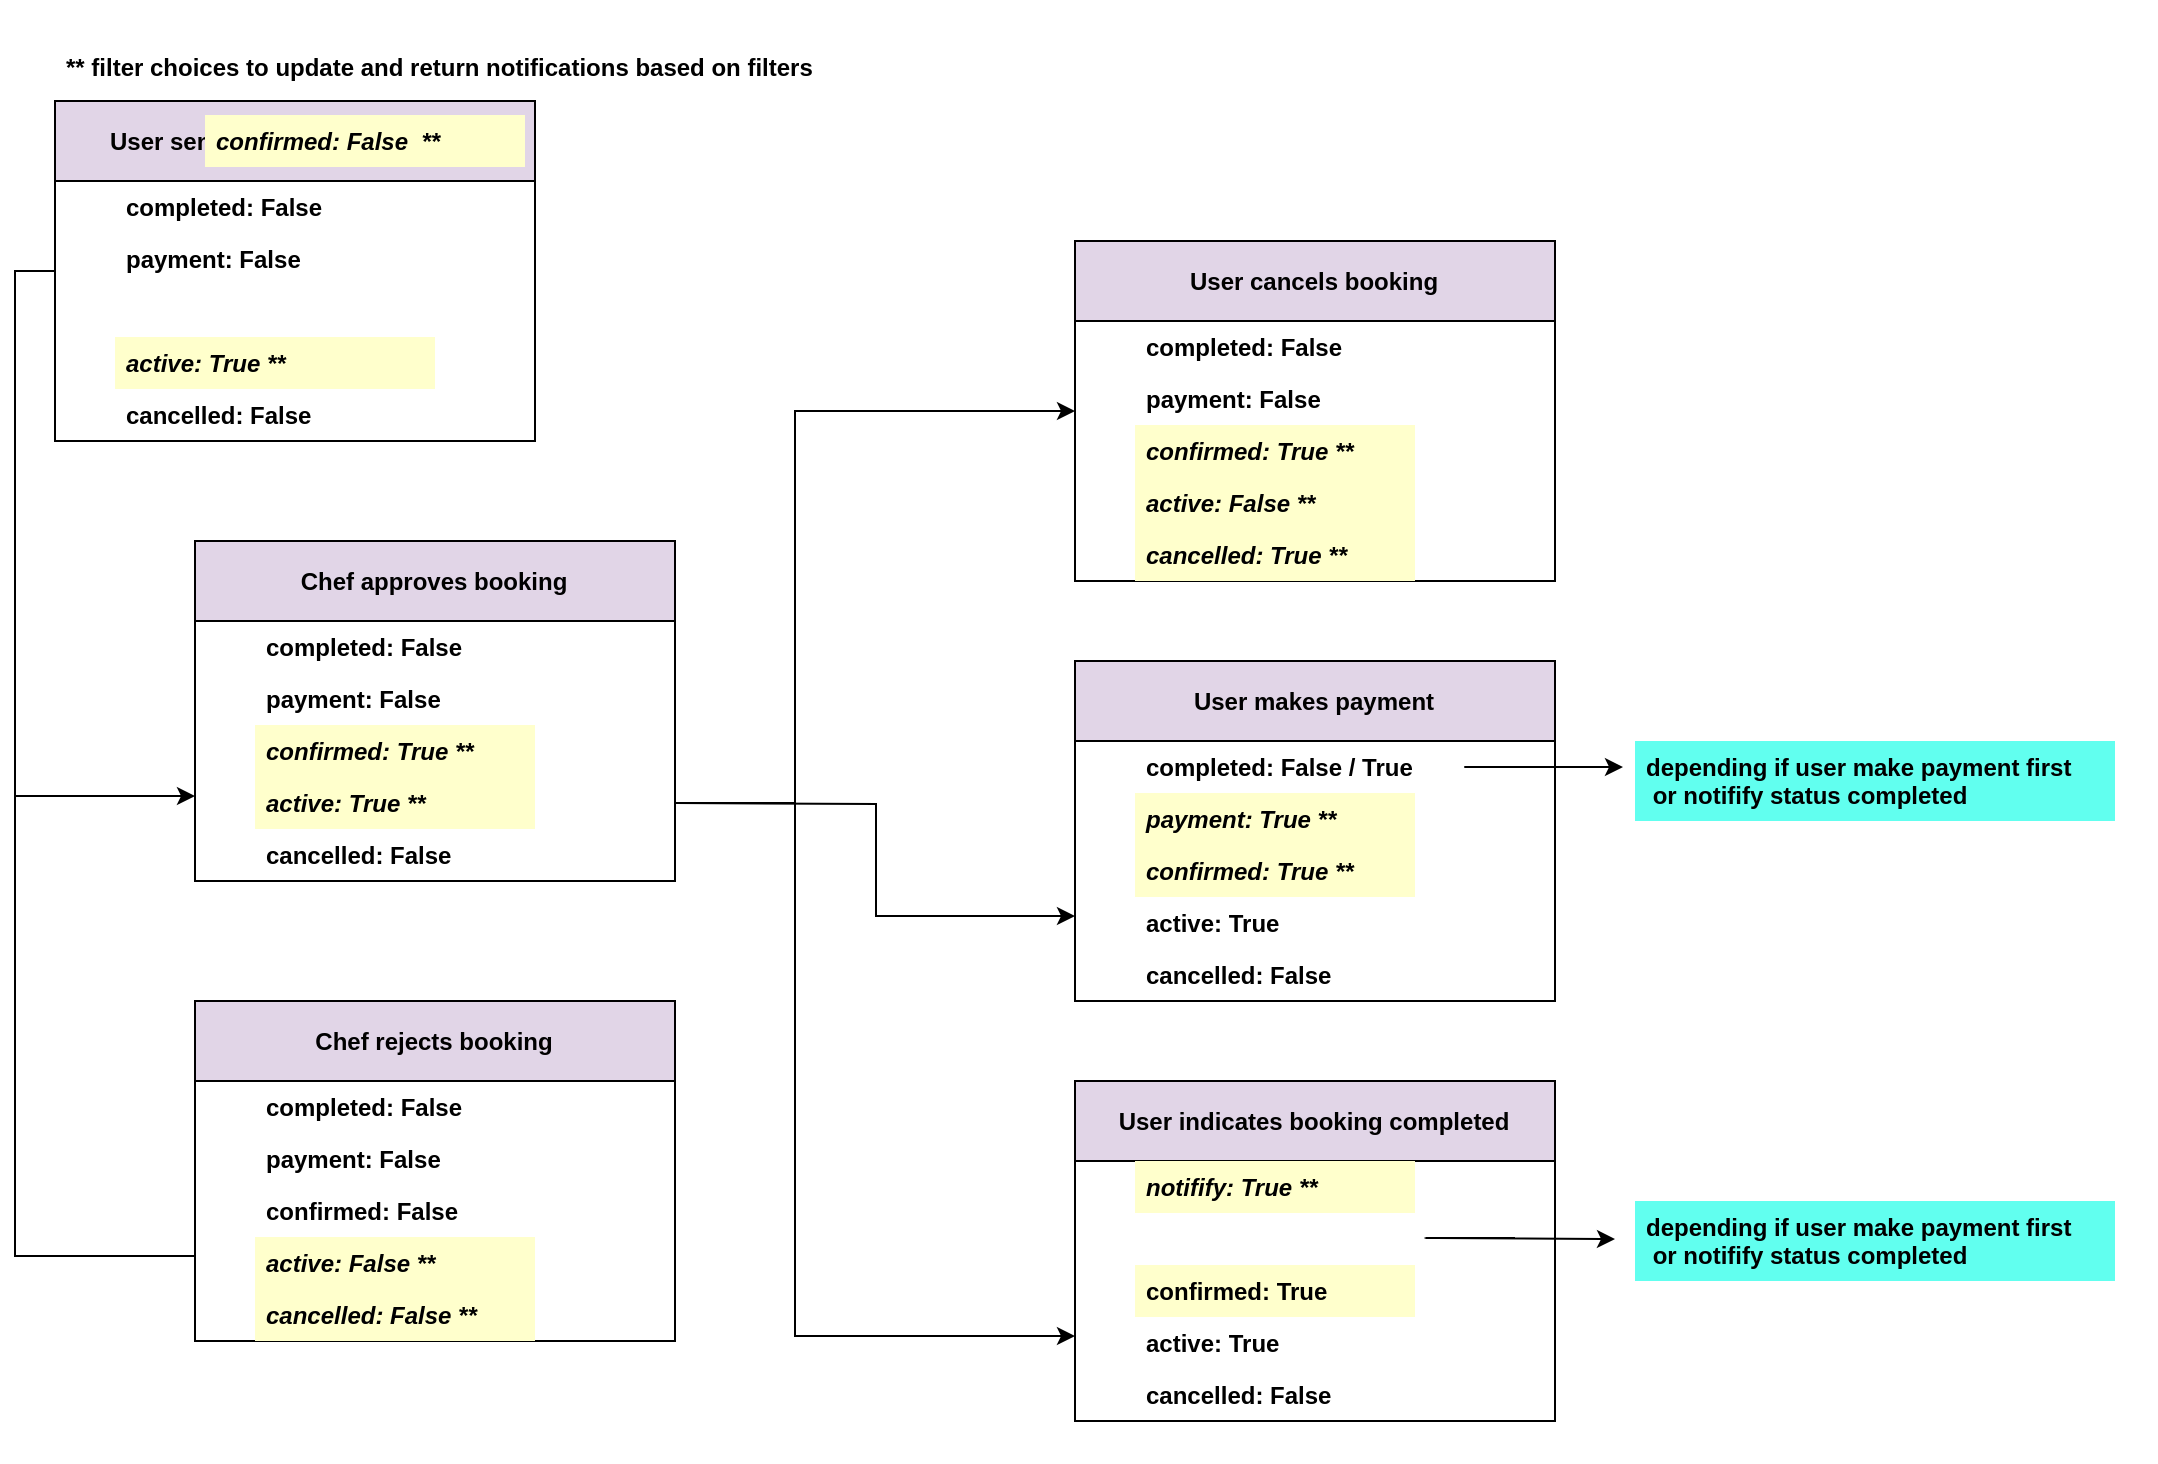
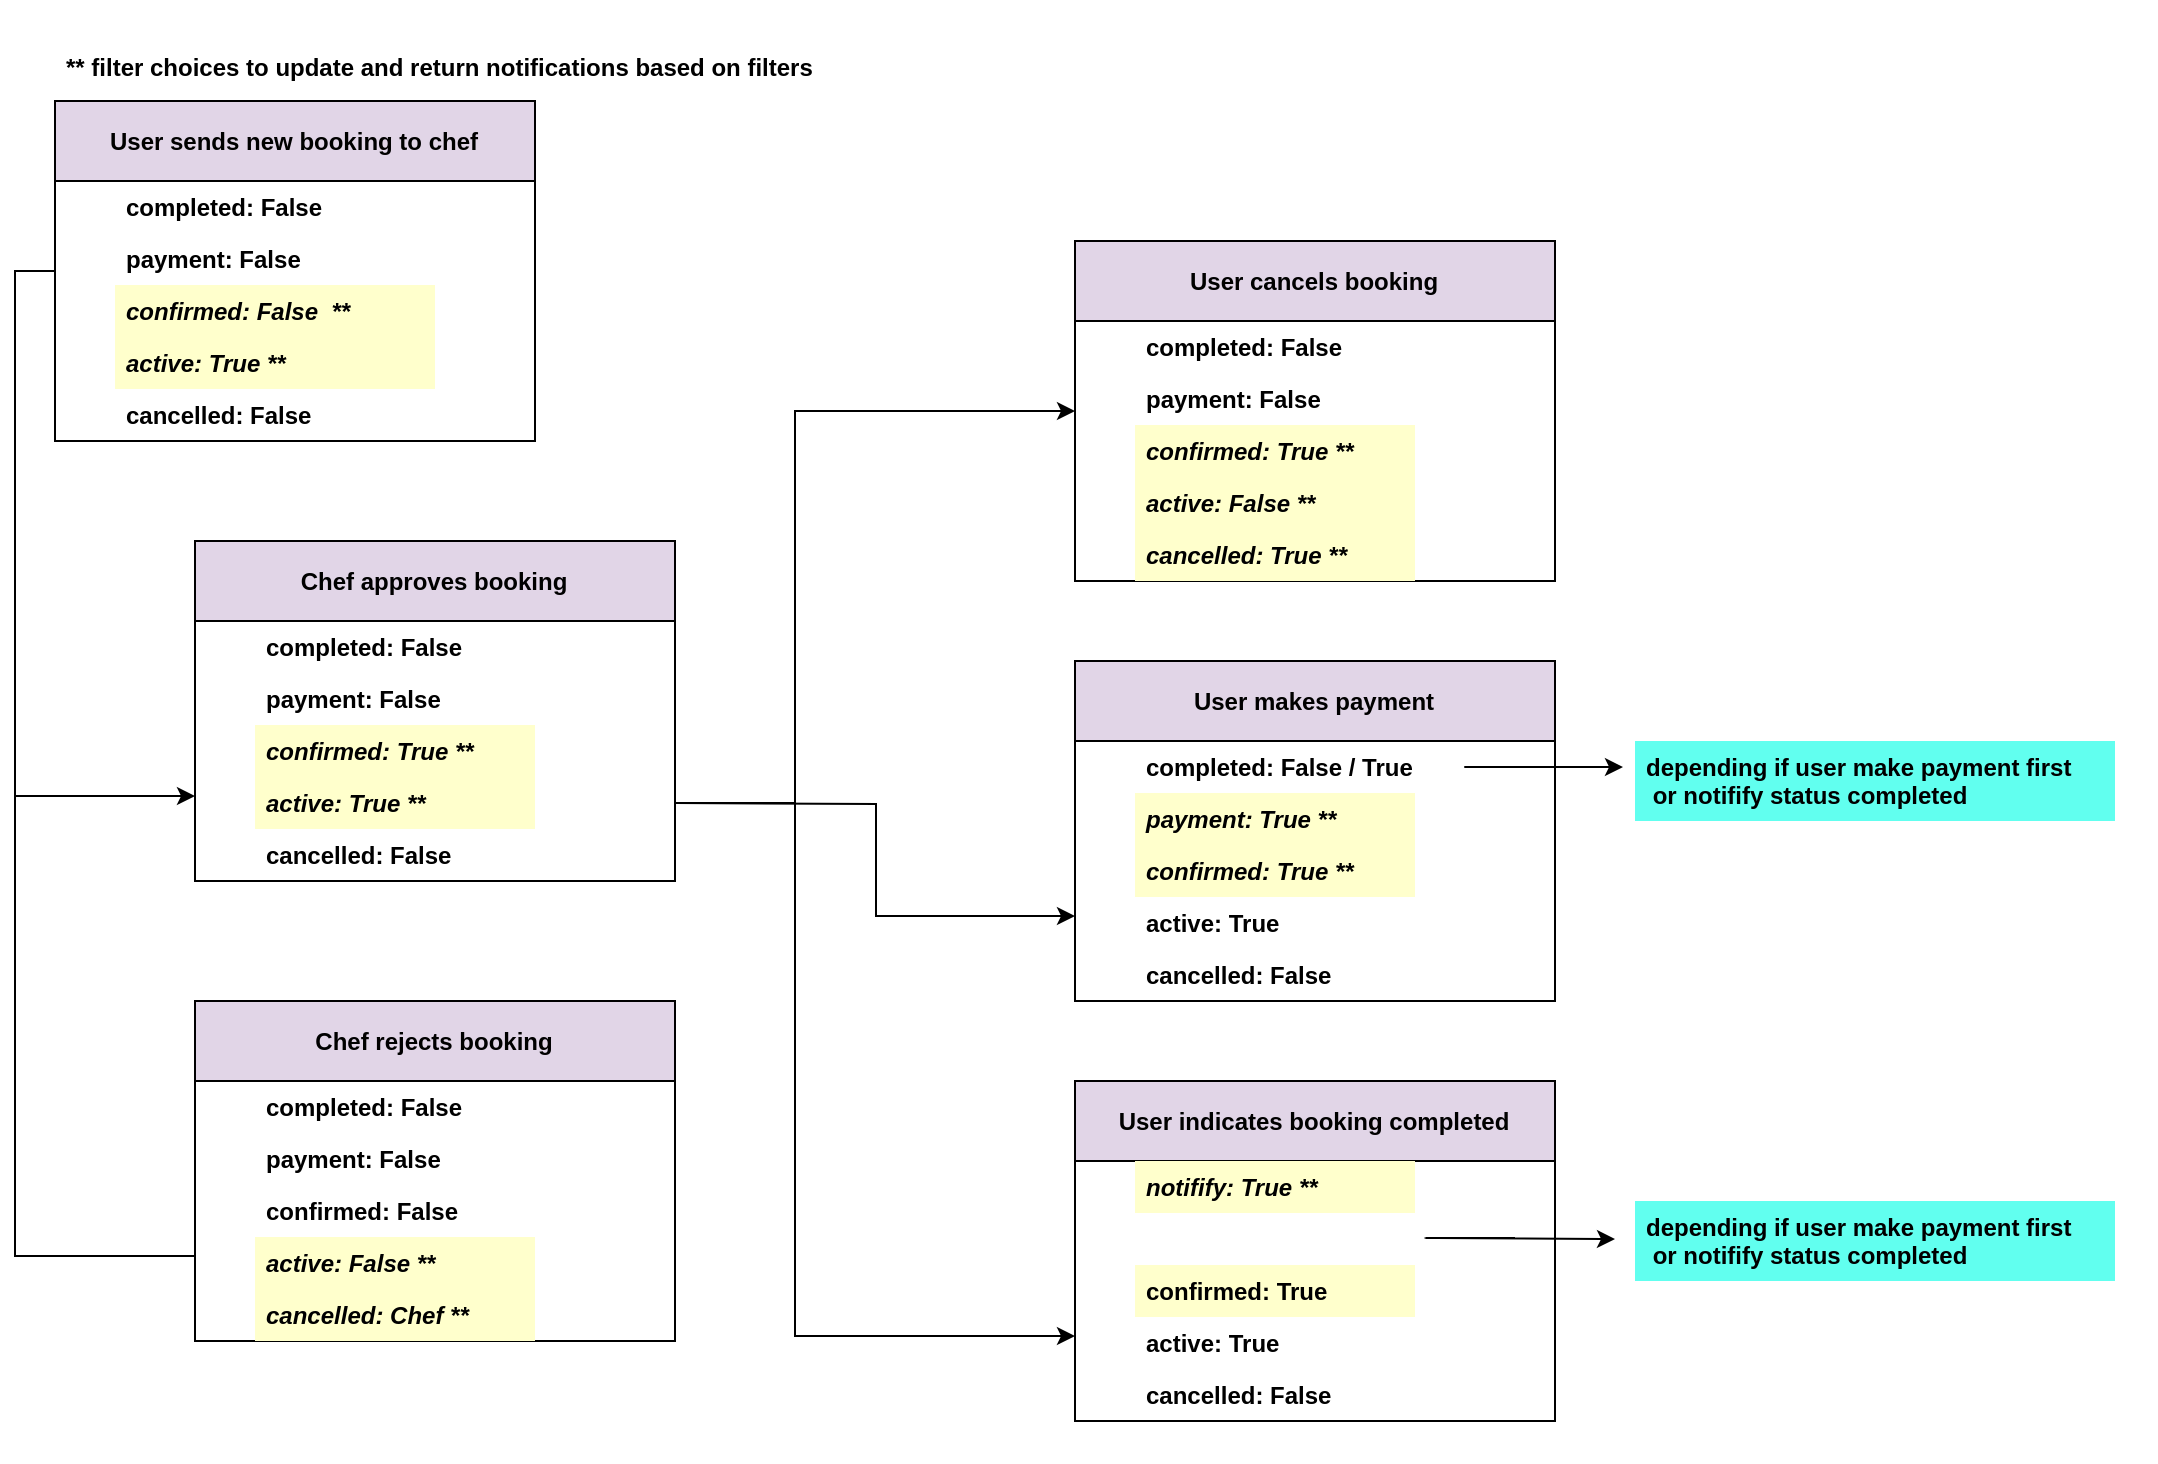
(365, 141) -> (275, 311)
(375, 1316) -> (371, 1316)
